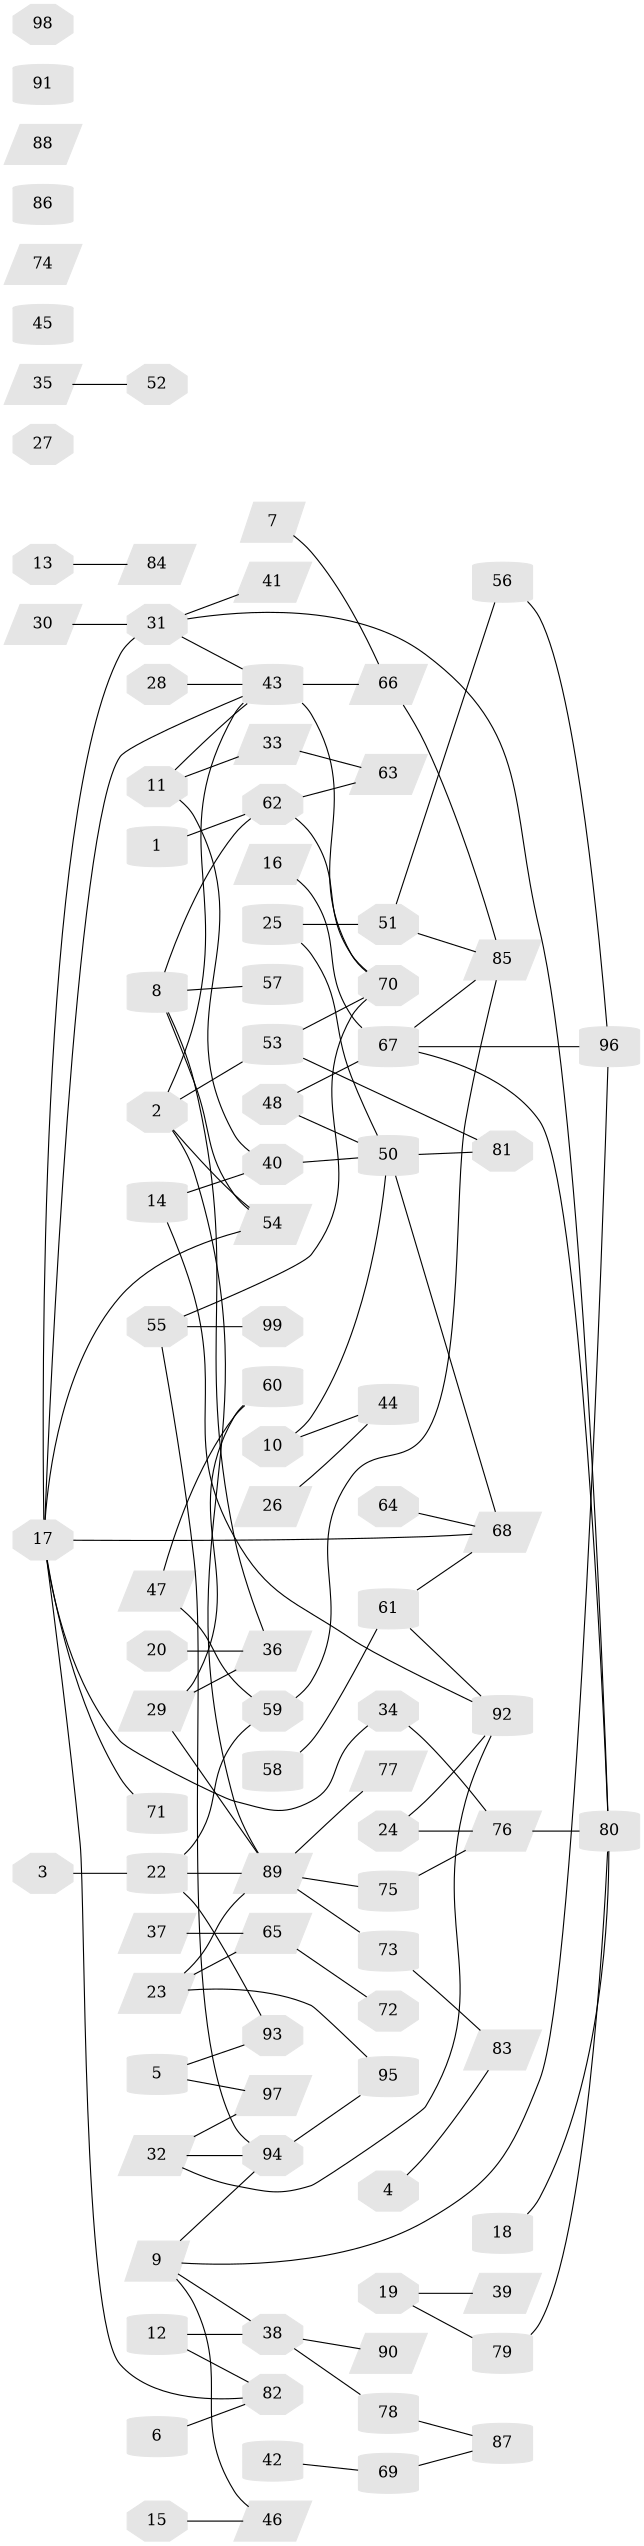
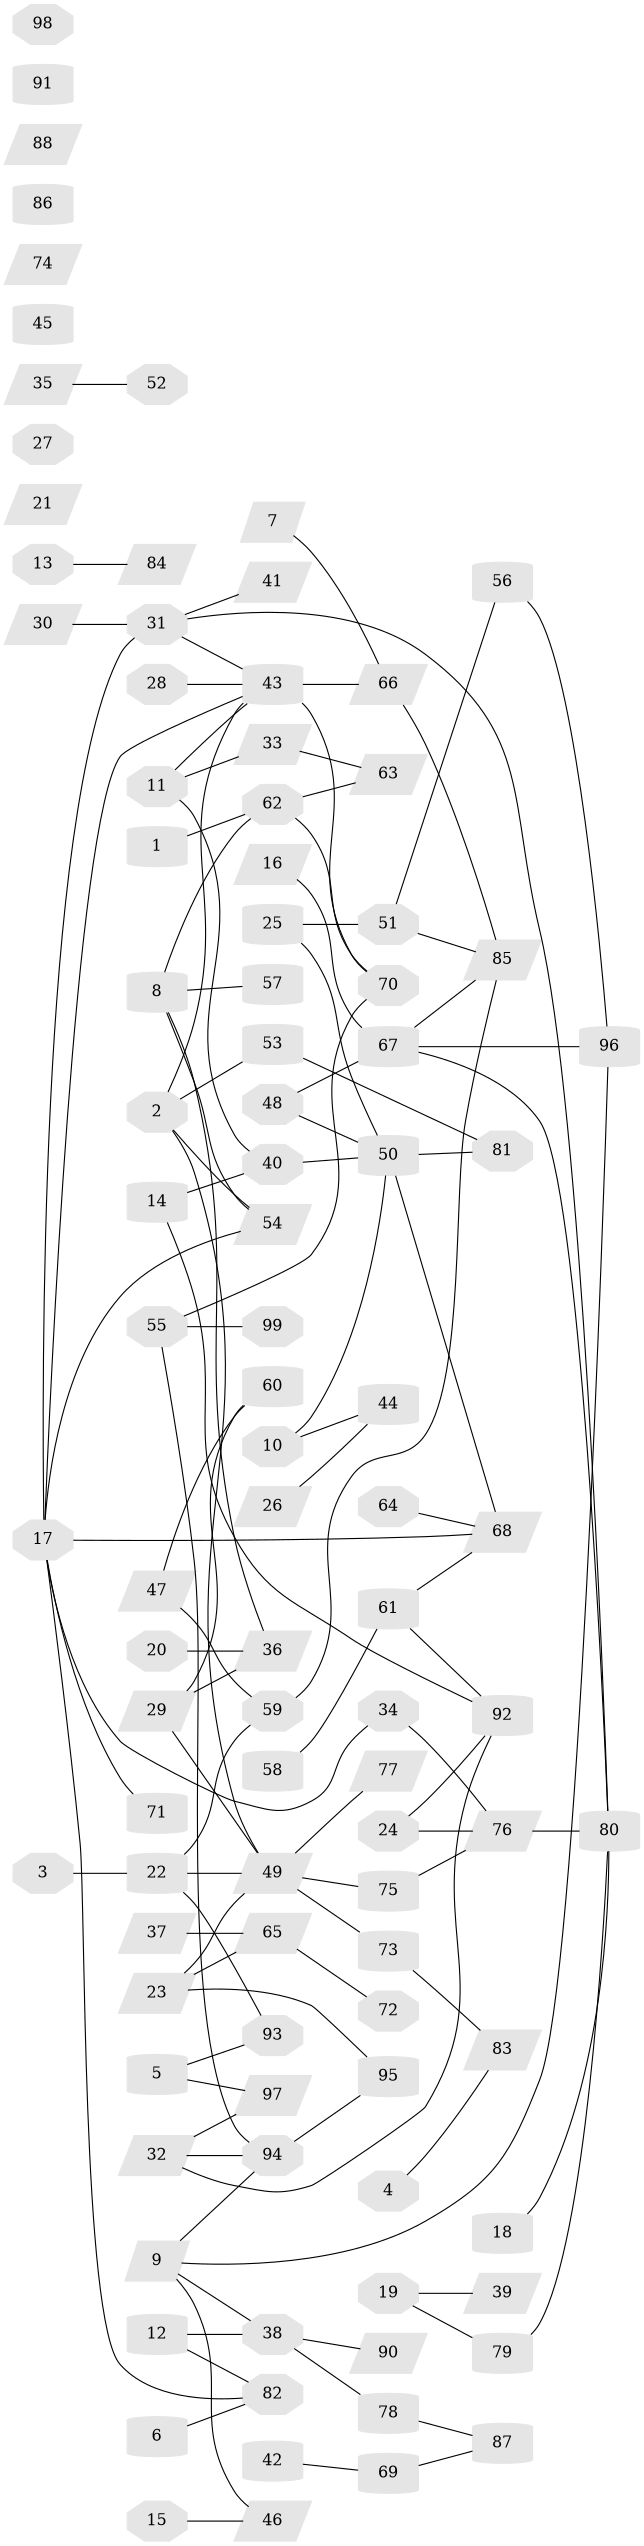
none -> (43, 504)
(329, 1016) -> none
(273, 1873) -> (273, 1873)
